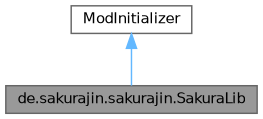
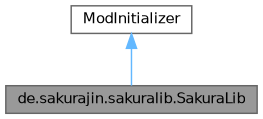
(131, 100) -> (131, 100)
